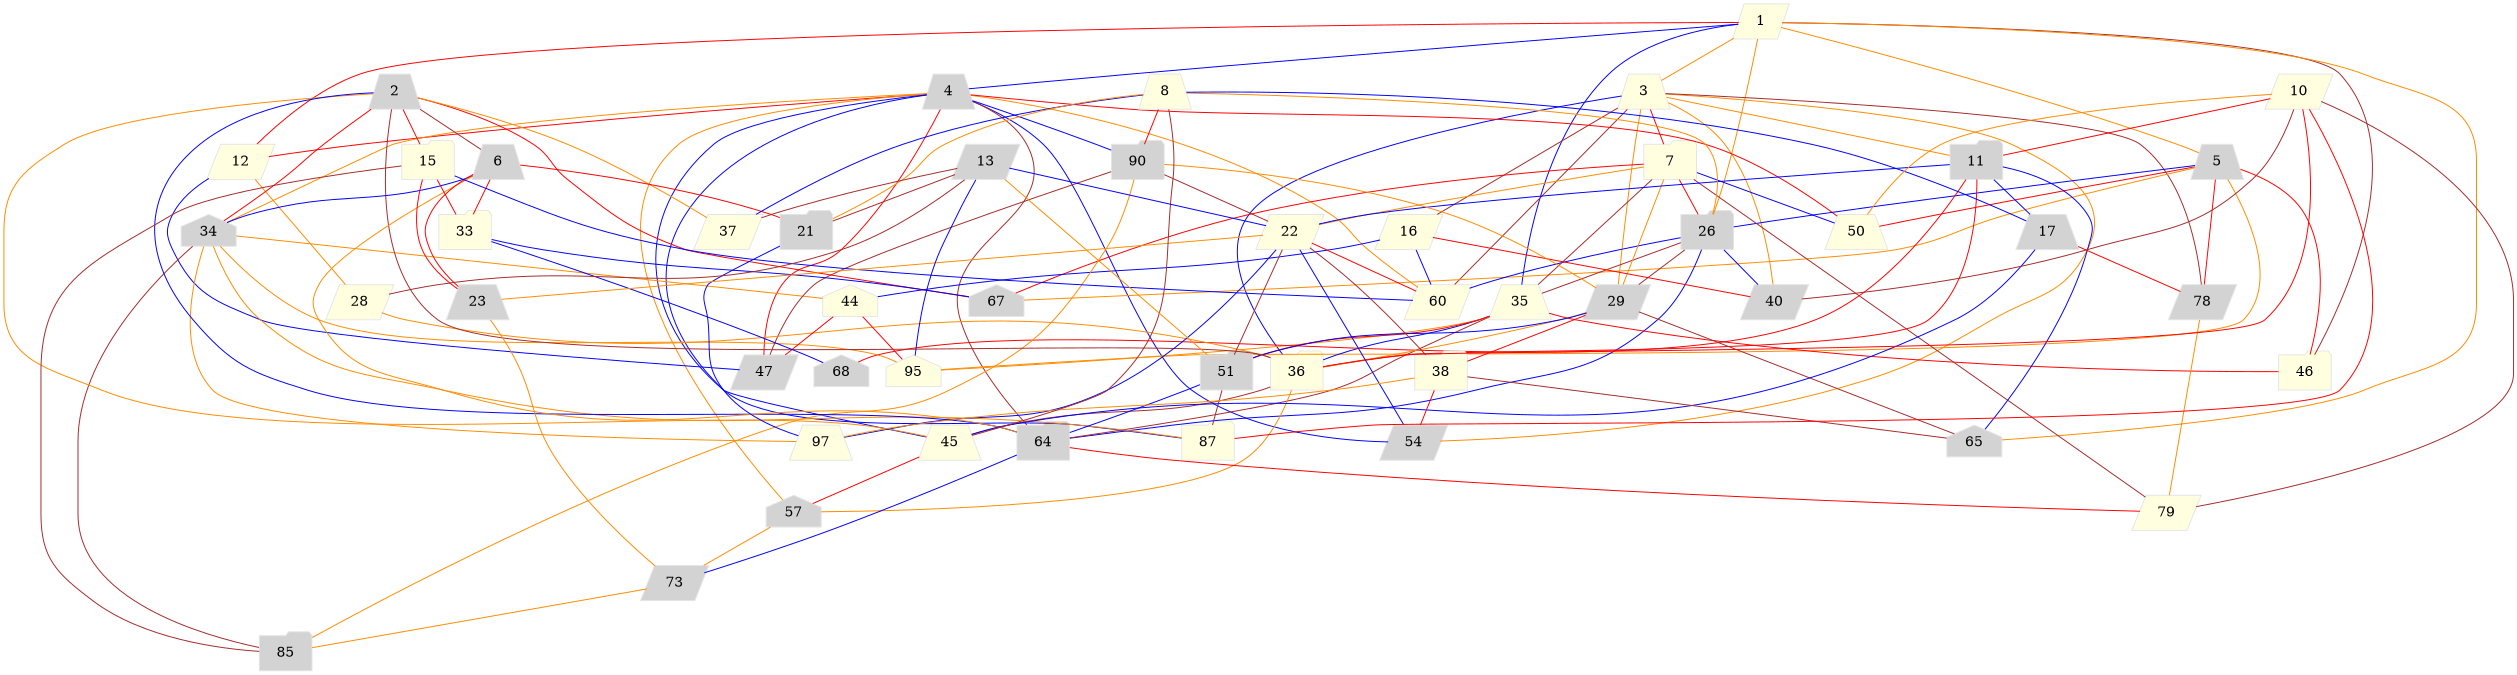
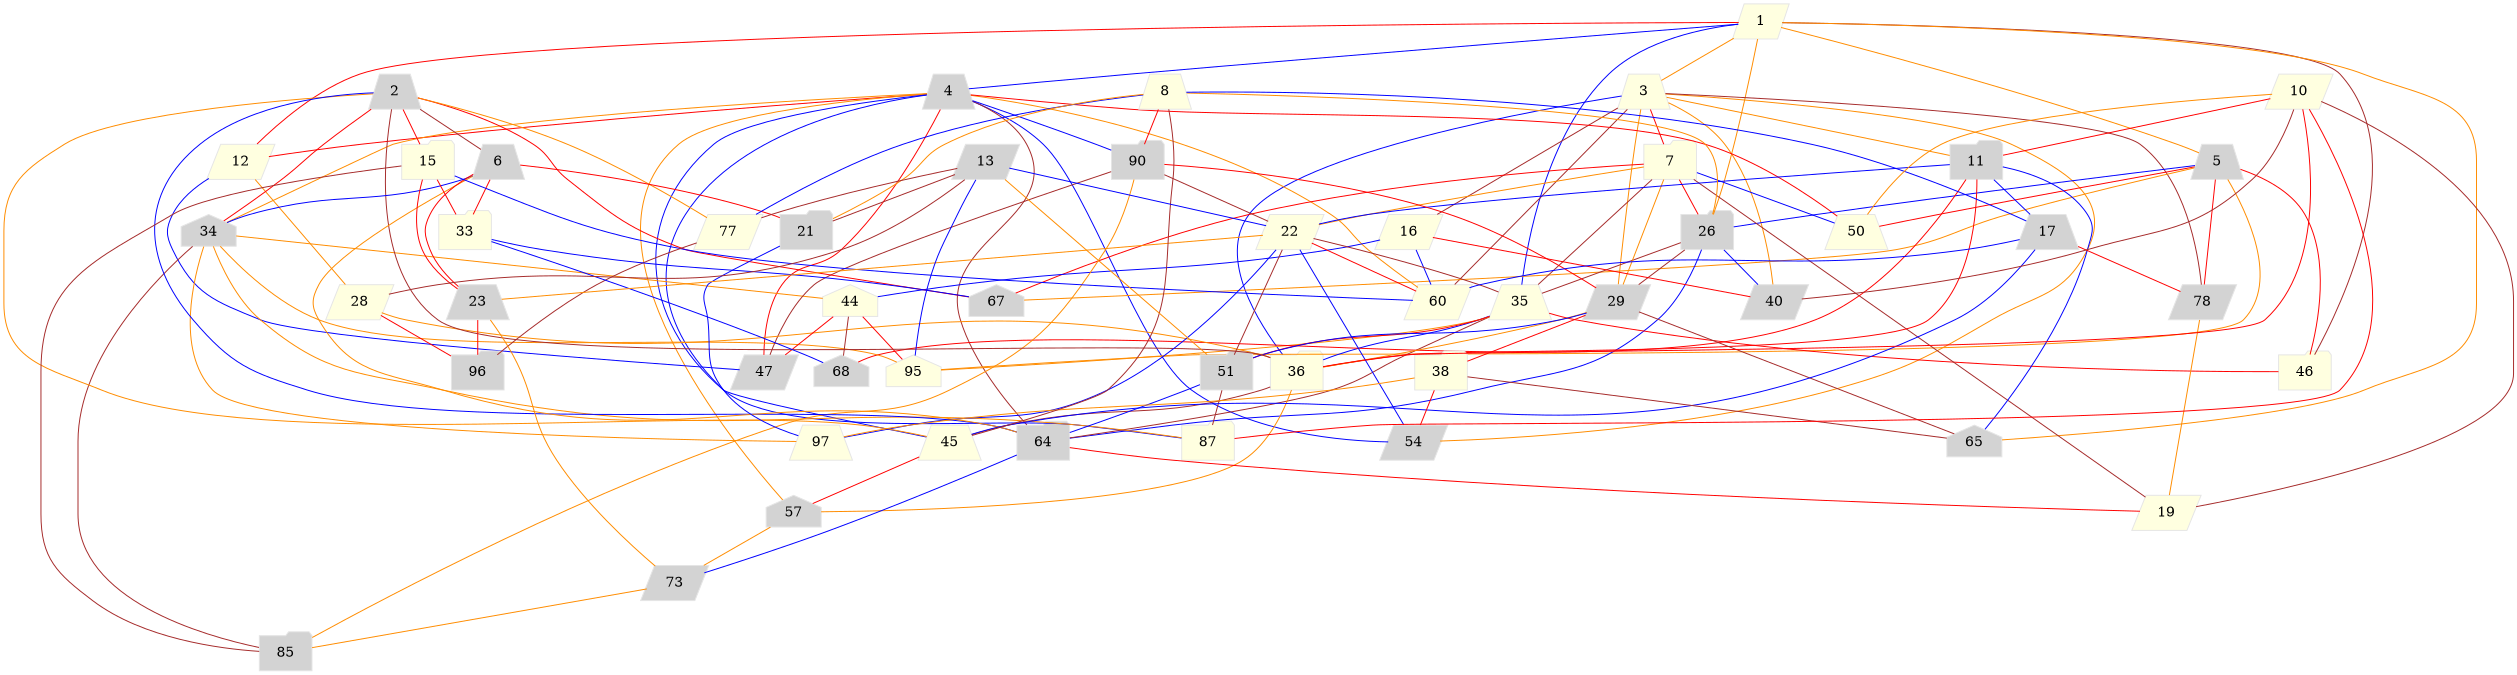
(1389, 197) -> (1389, 197)
(728, 232) -> (728, 232)
(1580, 259) -> (1689, 260)
(1362, 291) -> (1407, 263)
none -> (846, 336)
none -> (478, 372)
(2166, 513) -> (2166, 513)
